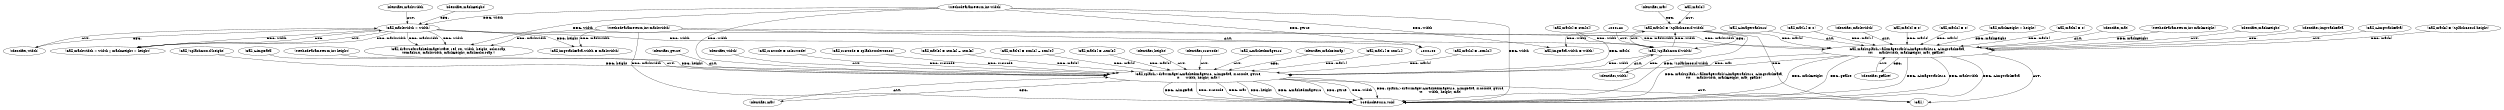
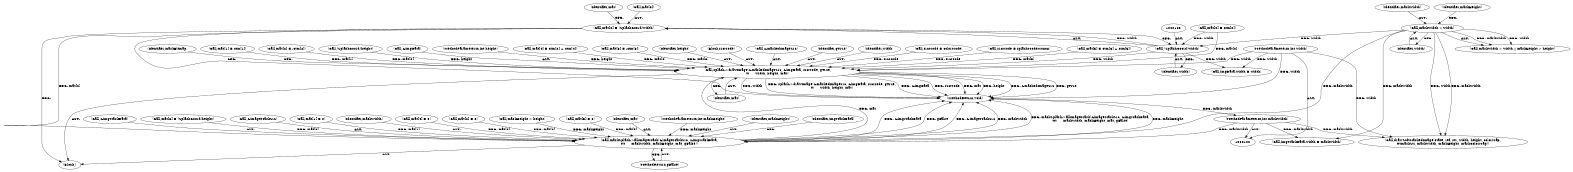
(682, 9) -> none
(1300, 28) -> (1312, 98)
(1616, 28) -> (1174, 28)
(1602, 33) -> (1204, 60)
(567, 39) -> (1398, 86)
(271, 42) -> none
(1202, 51) -> (721, 49)
(1686, 64) -> (232, 59)
(1876, 76) -> (659, 165)
(971, 97) -> (1113, 103)
(1919, 103) -> (70, 165)
